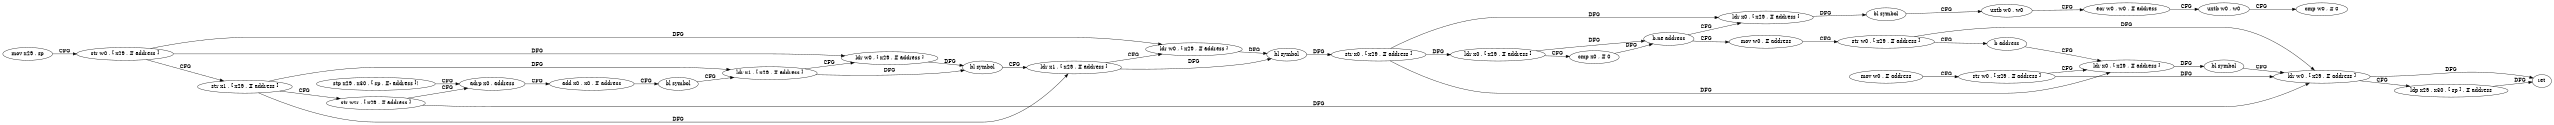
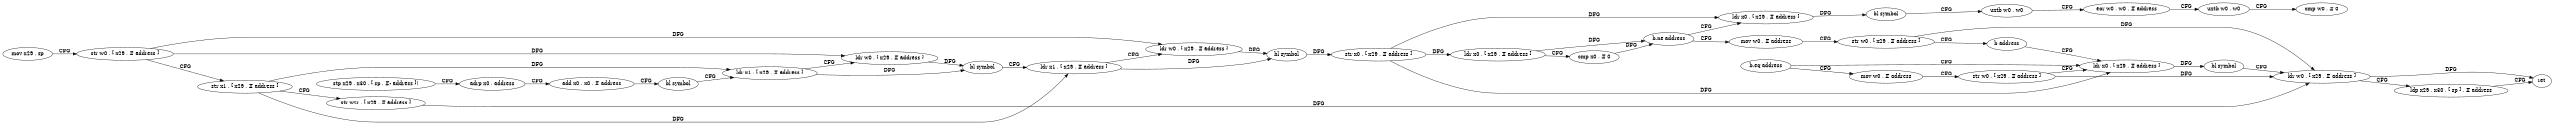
none -> (1766, 66)
(2520, 80) -> (2520, 80)
(436, 94) -> none
